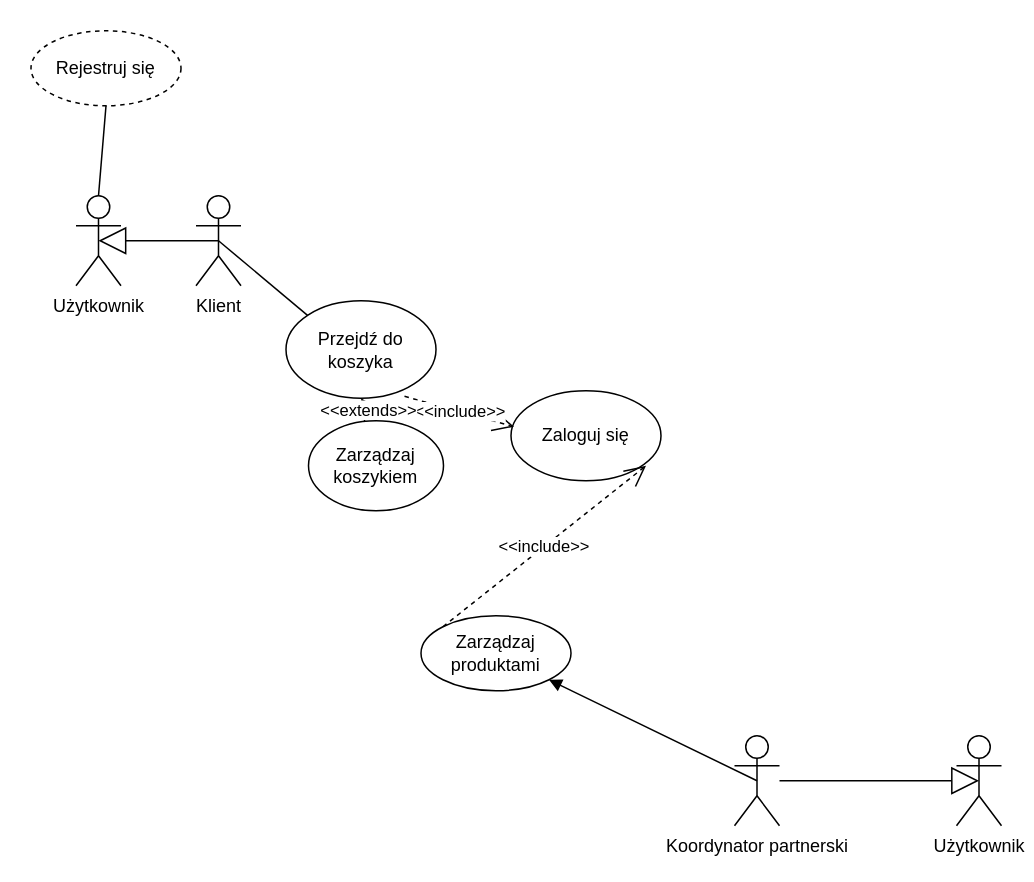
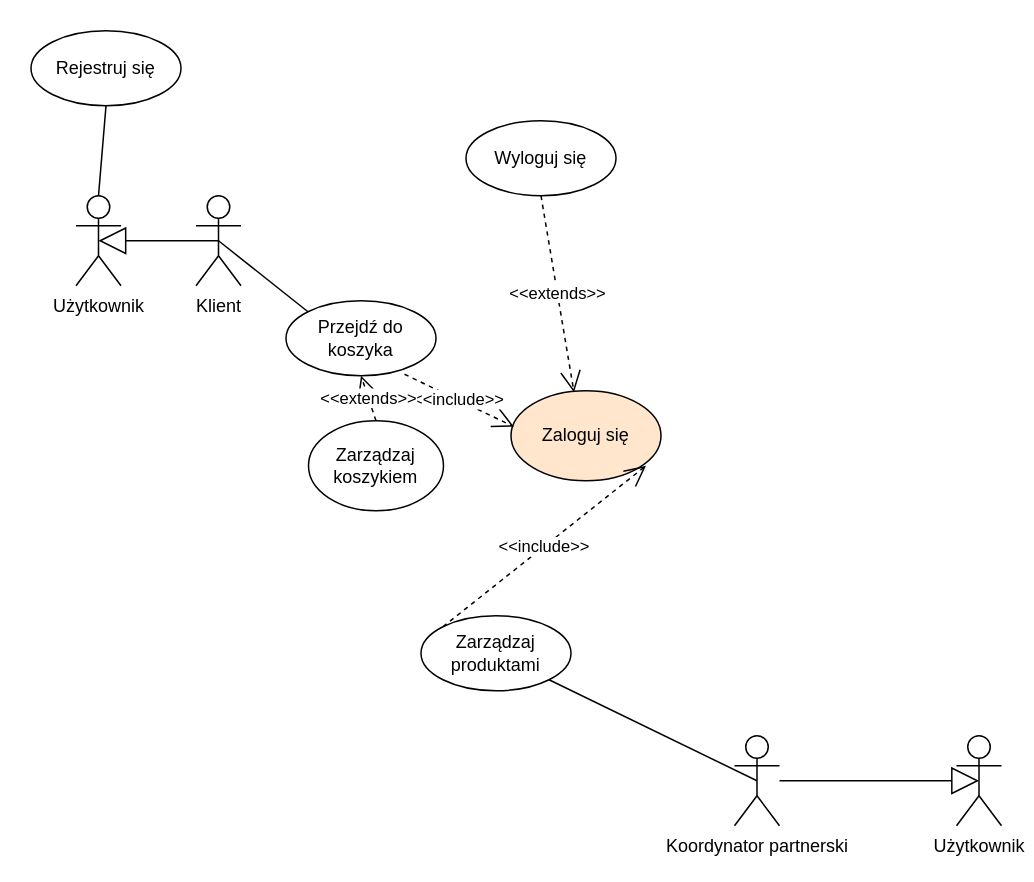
(106, 68) -> (106, 68)
none -> (541, 158)
none -> (557, 292)
(361, 350) -> (361, 338)
(586, 436) -> (586, 436)
(561, 686) -> (555, 683)
